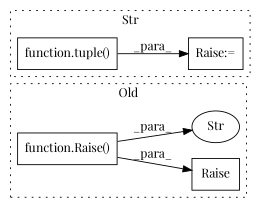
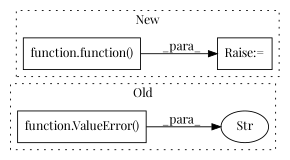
(130, 21) -> (148, 21)
(67, 54) -> (82, 54)
(67, 149) -> (82, 127)
(216, 174) -> none
